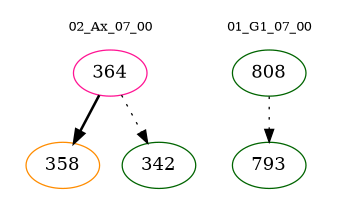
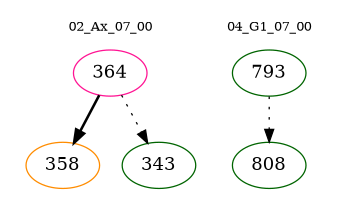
(270, 28) -> (270, 28)
(269, 113) -> (269, 113)
(159, 165) -> (159, 165)
